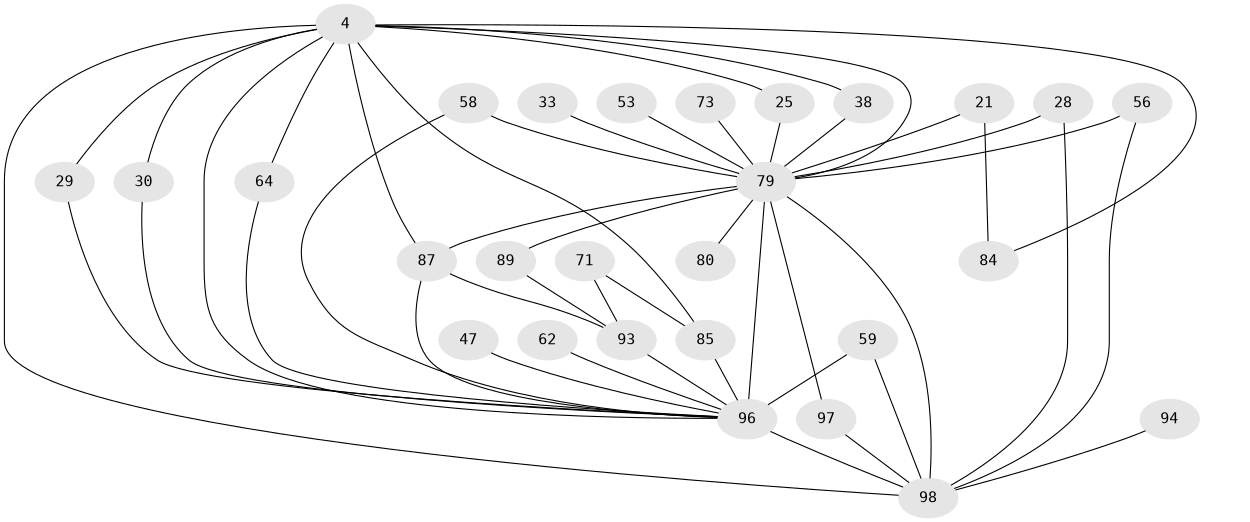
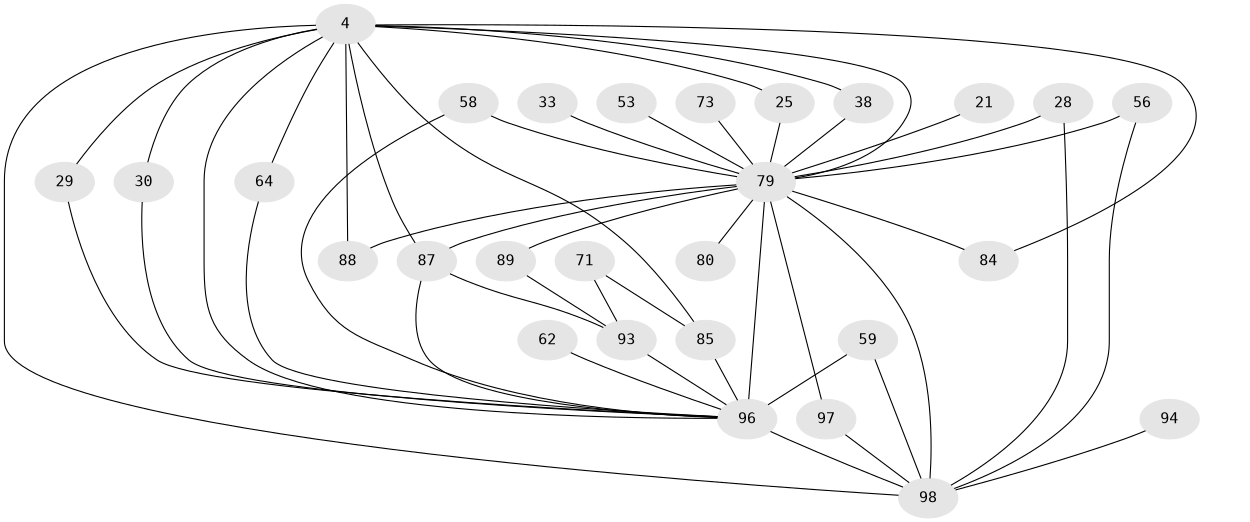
(986, 182) -> (879, 219)
none -> (348, 261)
(469, 340) -> none
